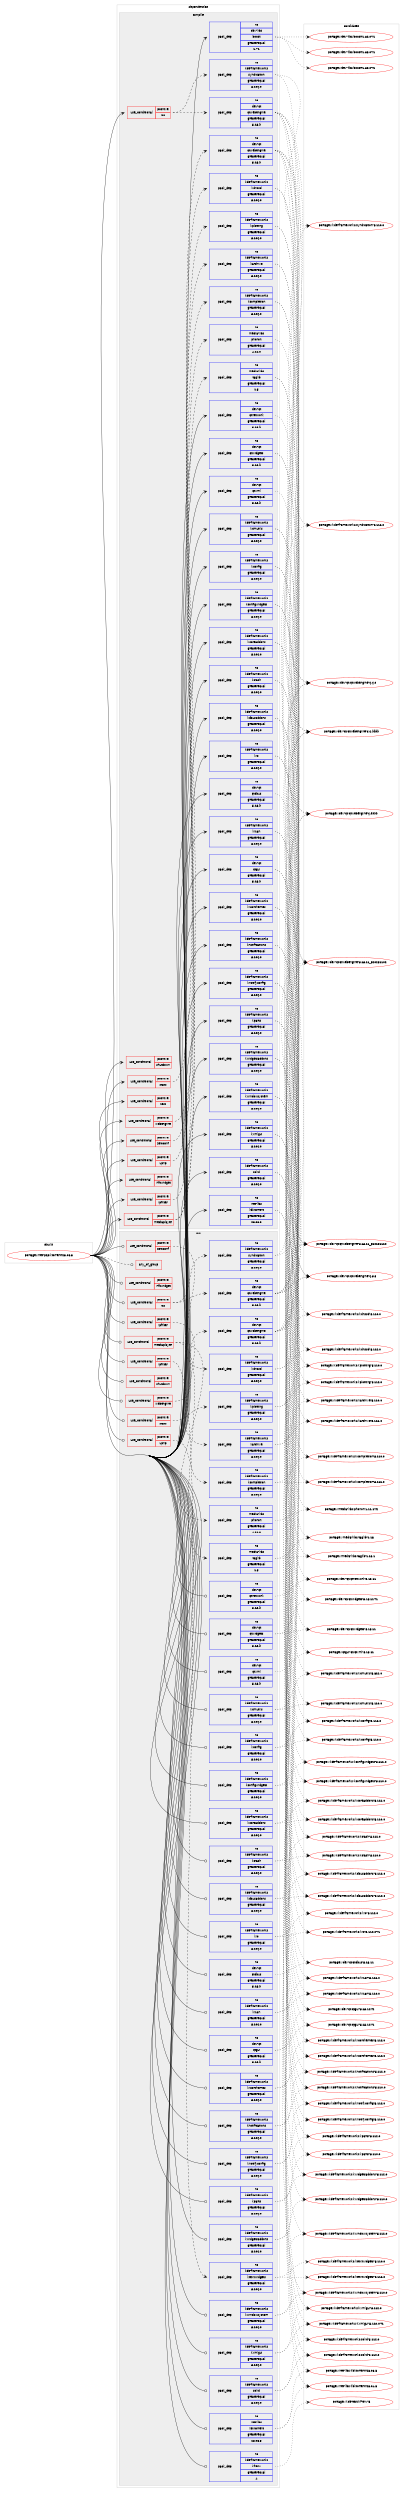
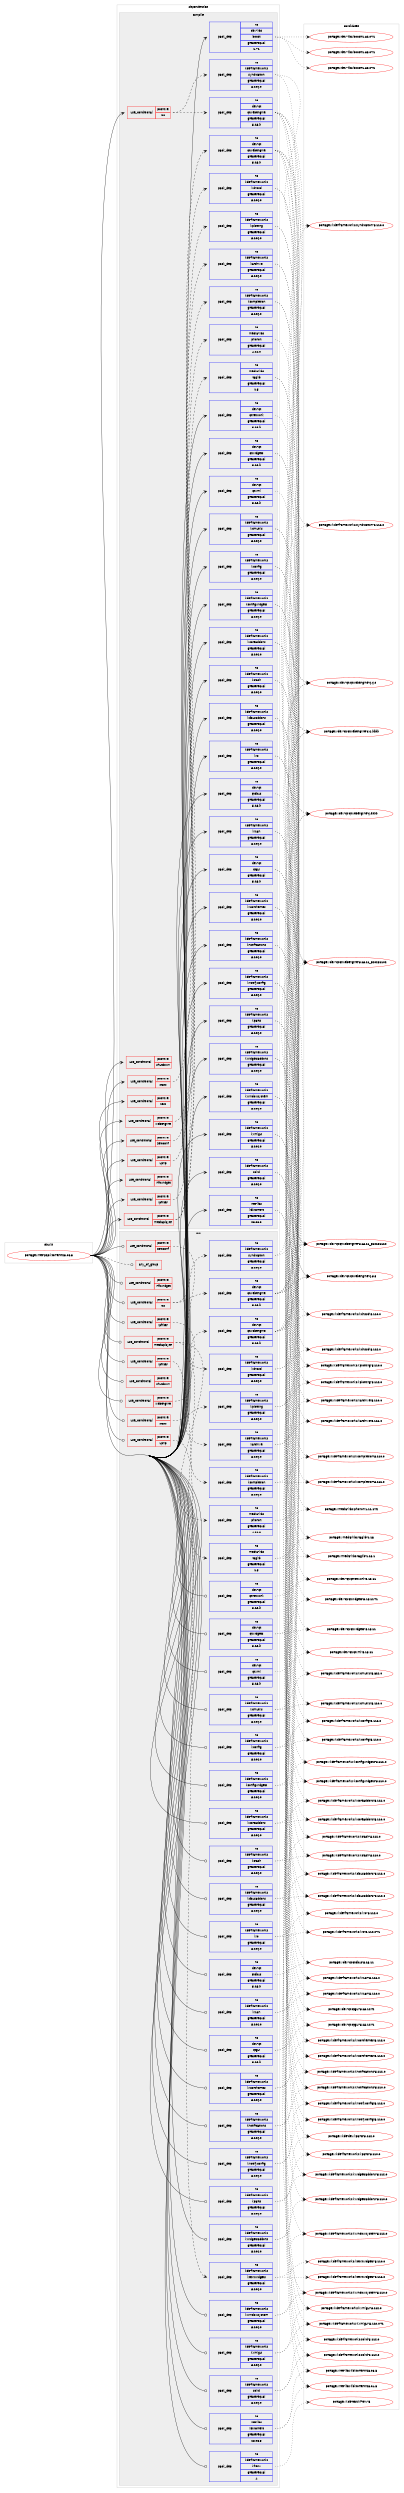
(351, 1652) -> (351, 1652)
(351, 2137) -> (351, 2137)
